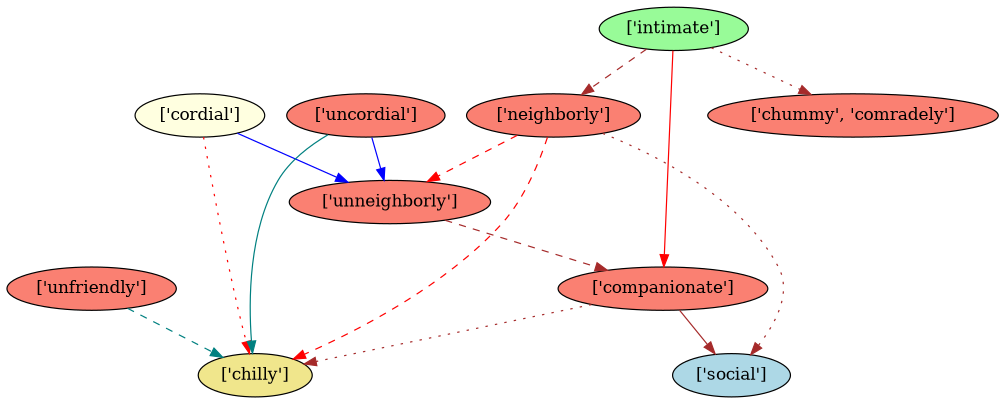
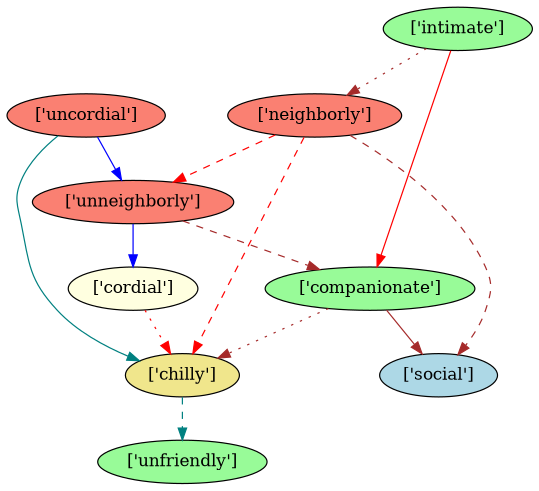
(619, 68) -> (392, 69)
(853, 115) -> none
(287, 155) -> (133, 239)
(735, 213) -> (457, 222)
(92, 289) -> (182, 462)
(663, 289) -> (370, 289)
(170, 330) -> (182, 413)
